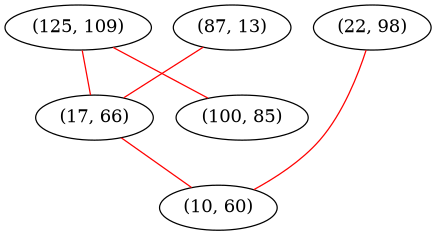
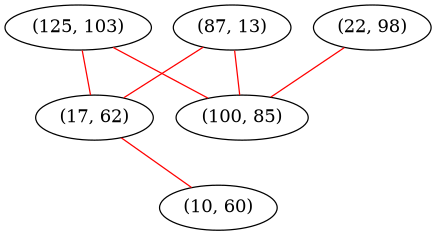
(78, 28) -> (78, 28)
none -> (237, 73)
(94, 118) -> (94, 118)
(326, 133) -> (308, 72)
